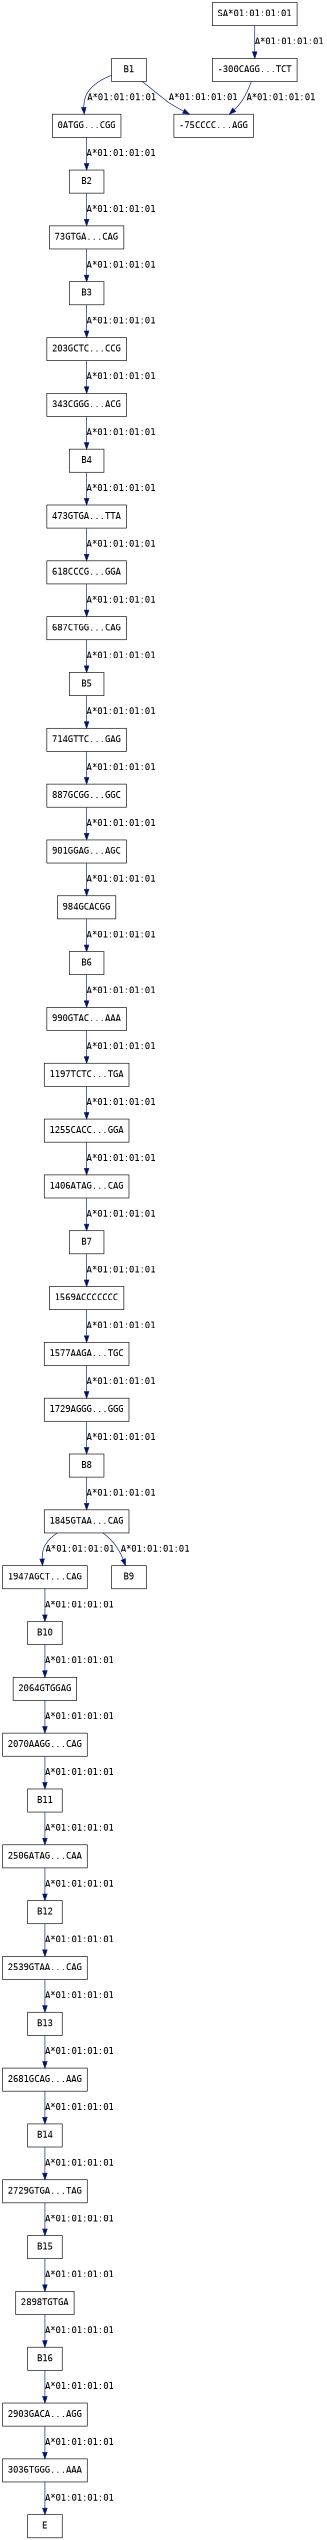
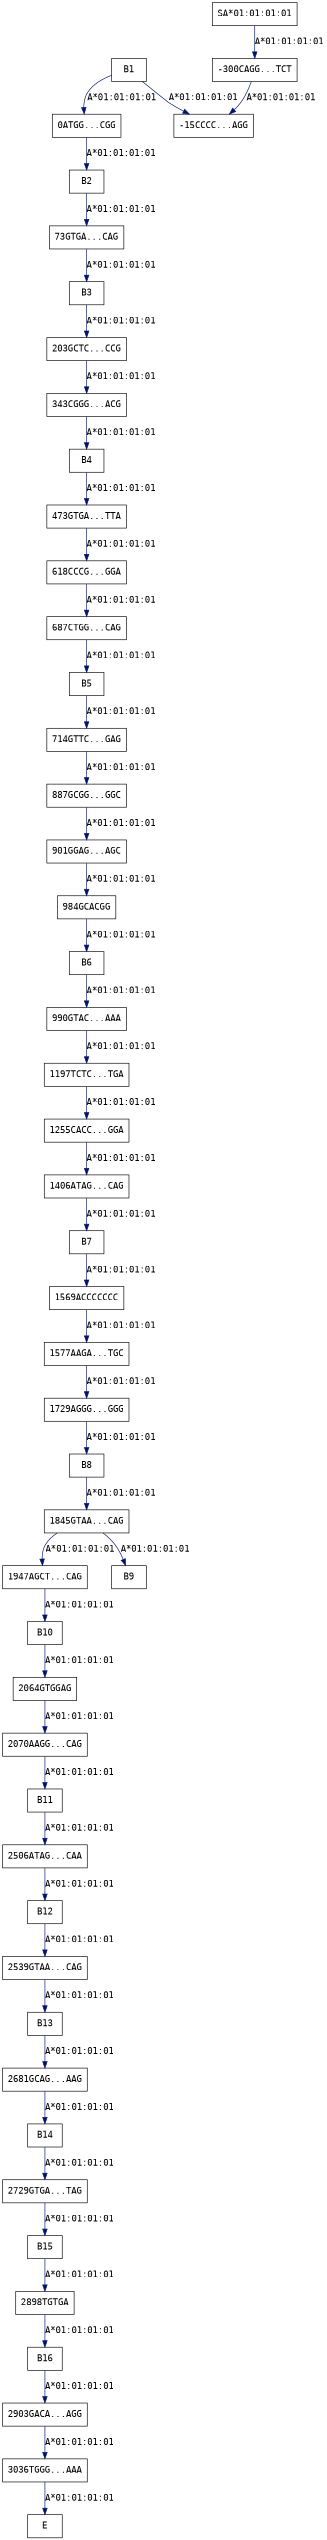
(214, 126) -> (214, 126)
